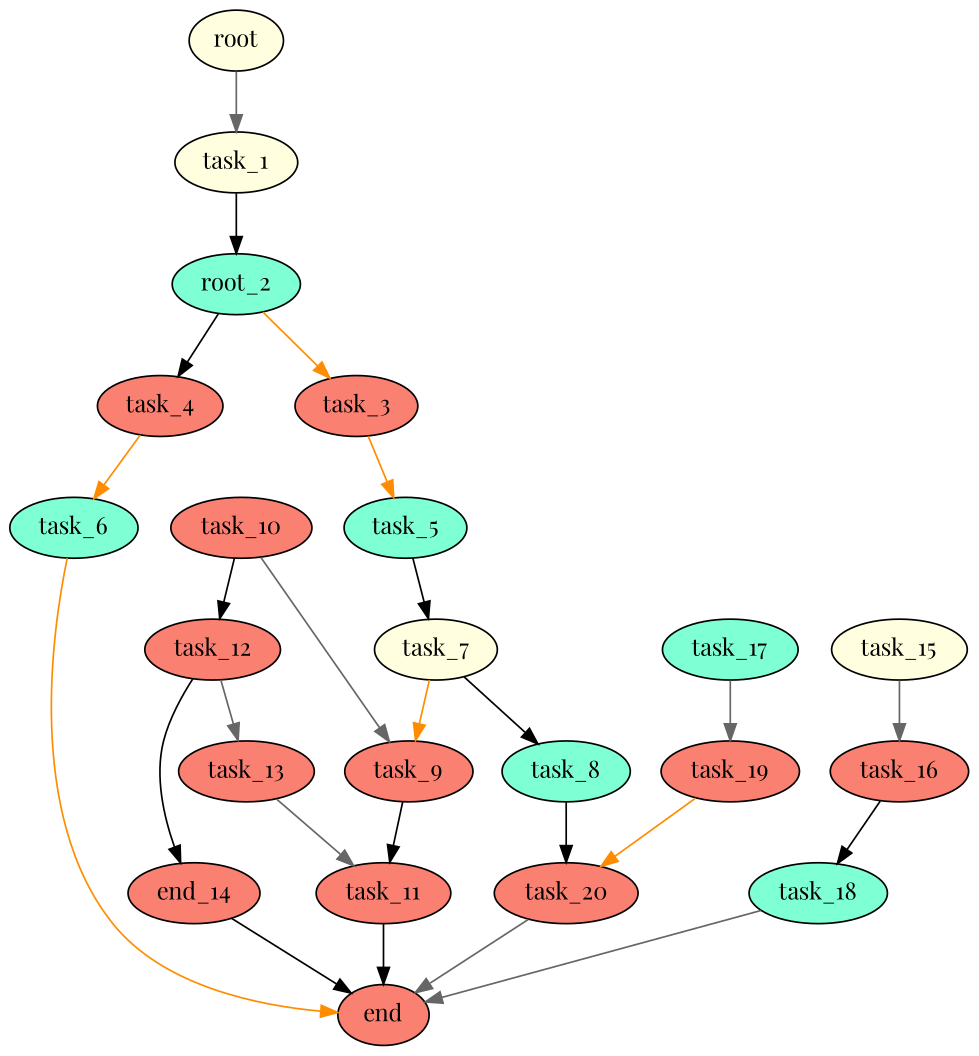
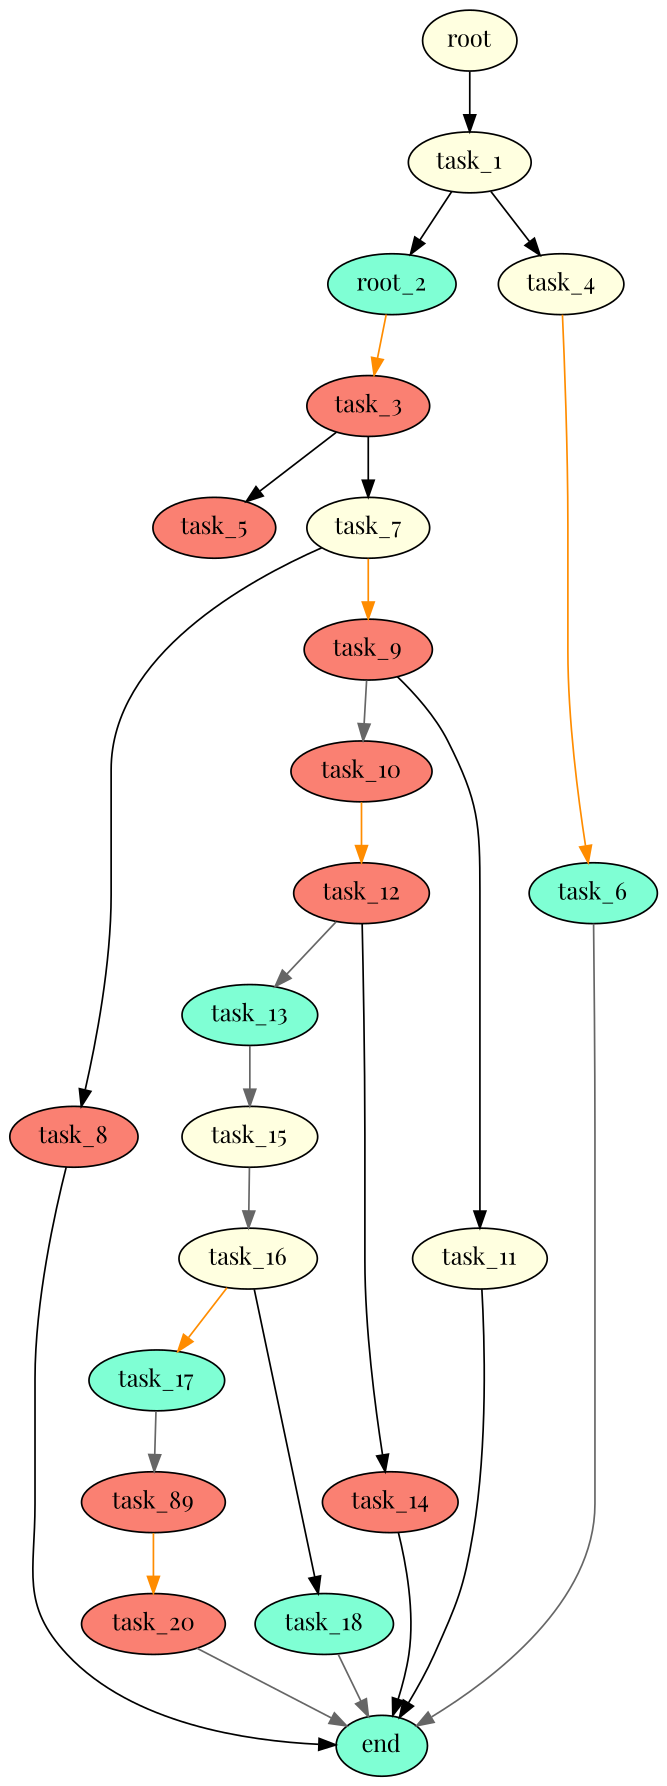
(236, 93) -> (470, 93)
(203, 338) -> (510, 216)
(160, 406) -> (561, 284)
(378, 459) -> (298, 462)
(405, 528) -> (214, 528)
(229, 580) -> (362, 824)
(419, 580) -> (368, 459)
(320, 643) -> (365, 702)
(246, 771) -> (250, 1015)
(566, 771) -> (74, 1137)
(730, 771) -> (153, 1502)
(899, 771) -> (248, 1259)
(566, 824) -> (33, 1551)
(309, 827) -> (250, 1068)
(78, 859) -> (595, 1354)
(194, 893) -> (390, 1502)
(384, 893) -> (480, 1259)
(384, 1015) -> (382, 1746)
none -> (208, 1313)
